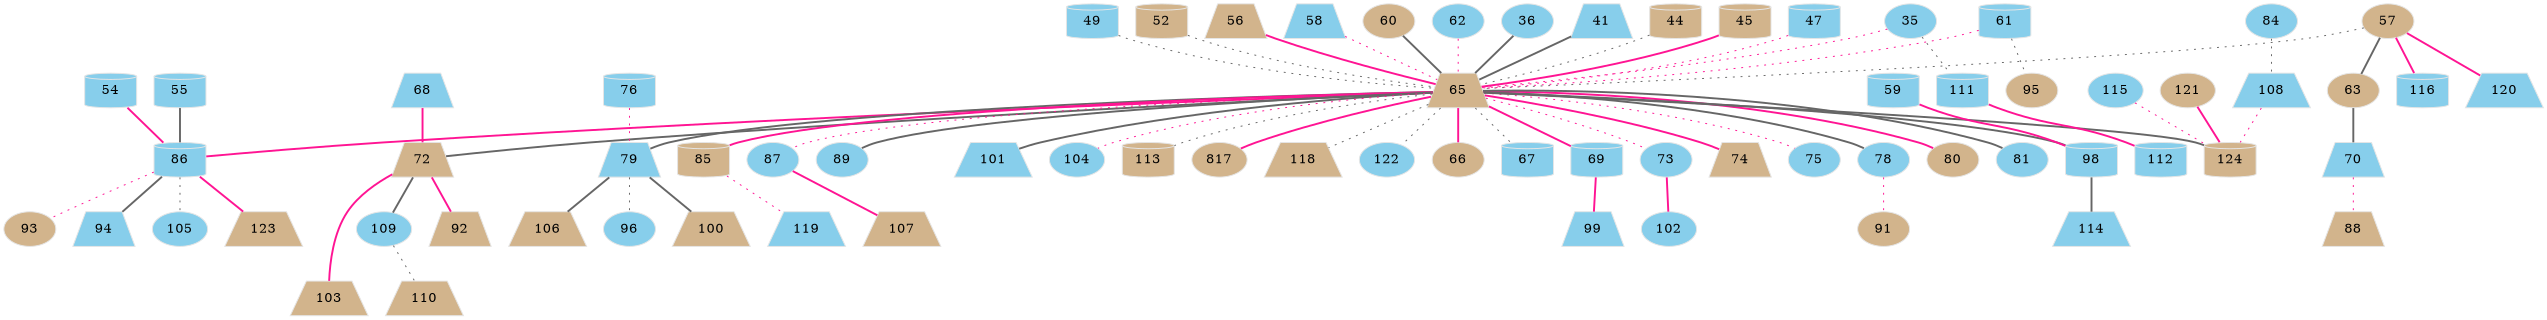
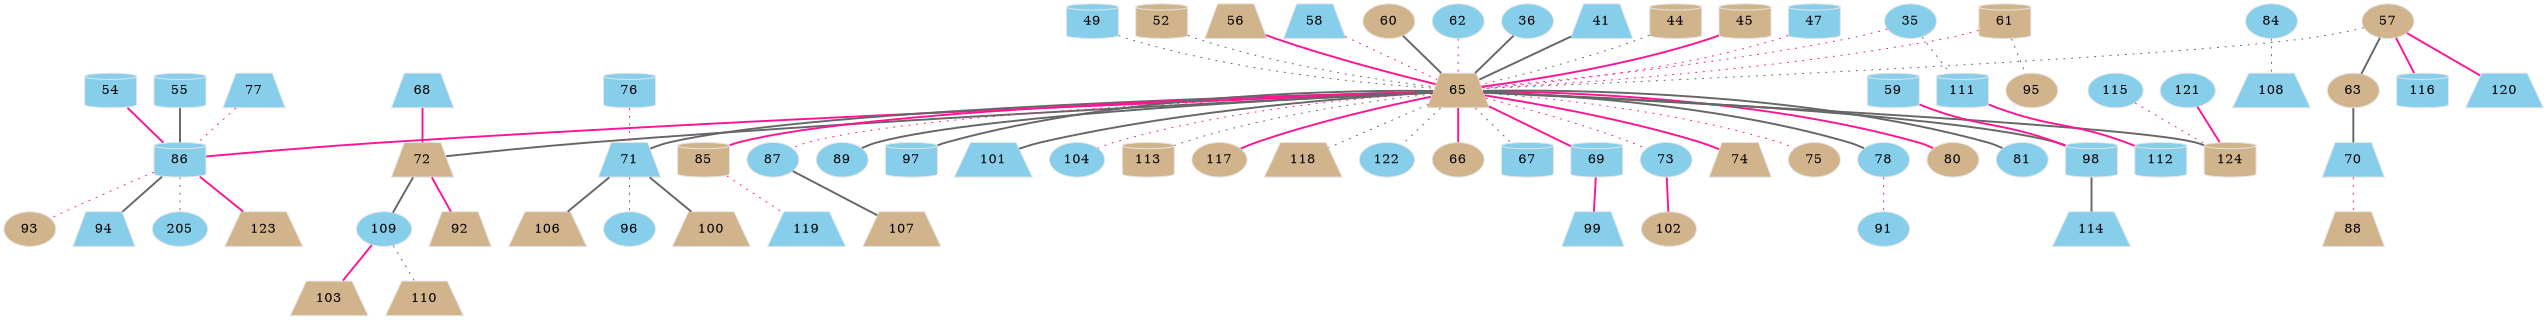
(2005, 21) -> (2005, 21)
none -> (254, 90)
(2188, 90) -> (2188, 90)
(2251, 125) -> none
(629, 160) -> (629, 160)
none -> (911, 160)
(1219, 160) -> (1219, 160)
(1814, 160) -> (1814, 160)
(835, 193) -> (835, 193)
(344, 218) -> (357, 263)
(180, 229) -> (180, 229)
(1669, 229) -> (1669, 229)
(1884, 229) -> (1884, 229)
